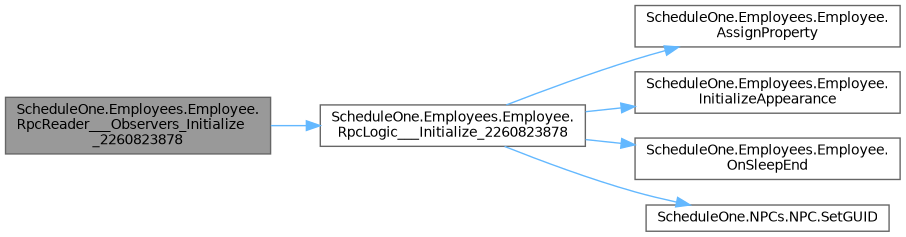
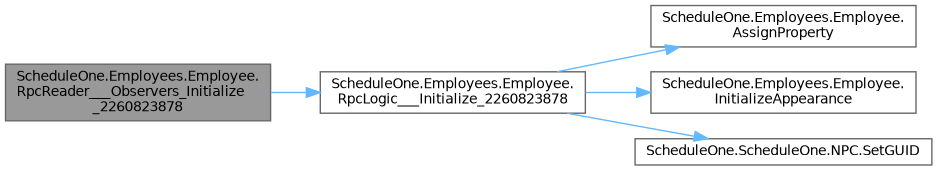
(768, 159) -> none
(768, 218) -> (783, 152)
